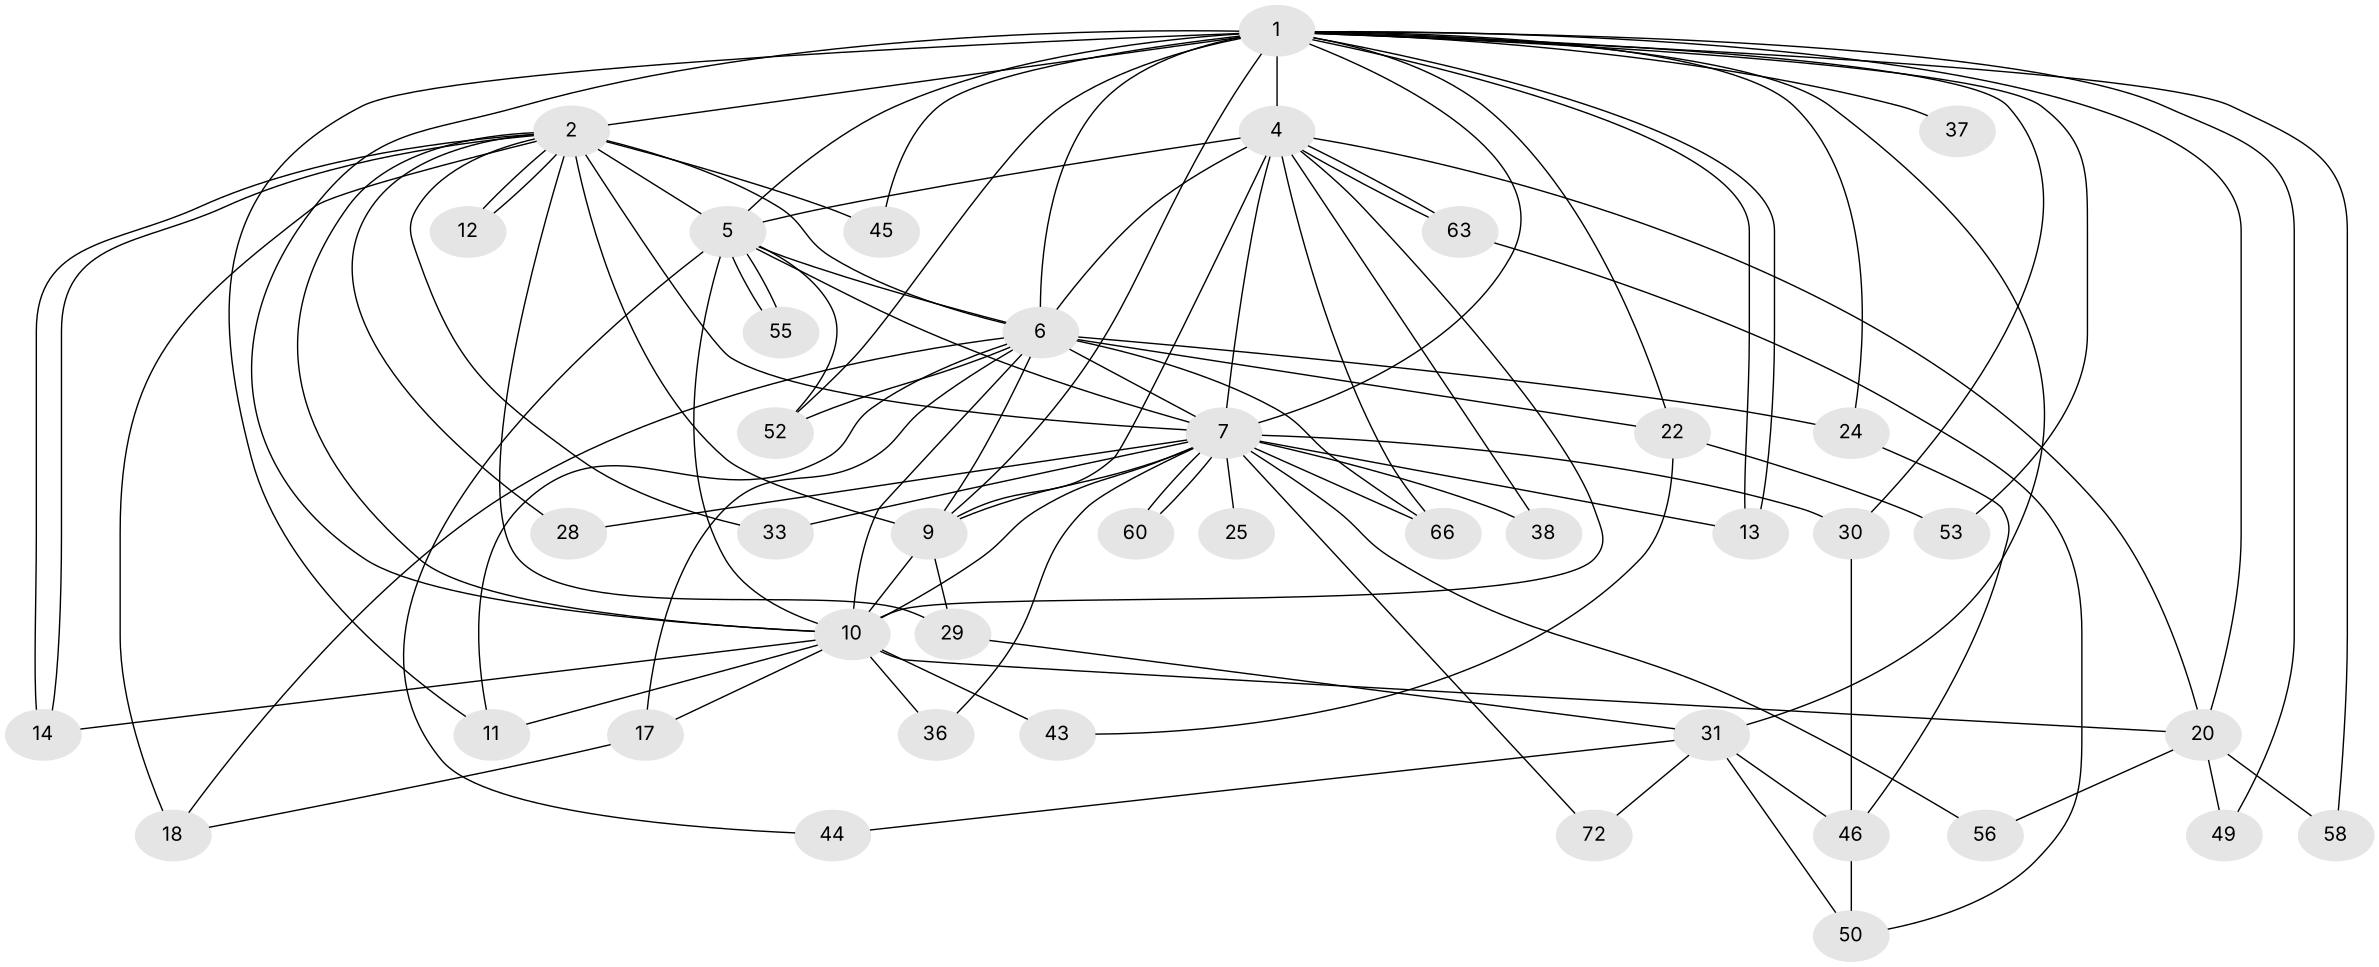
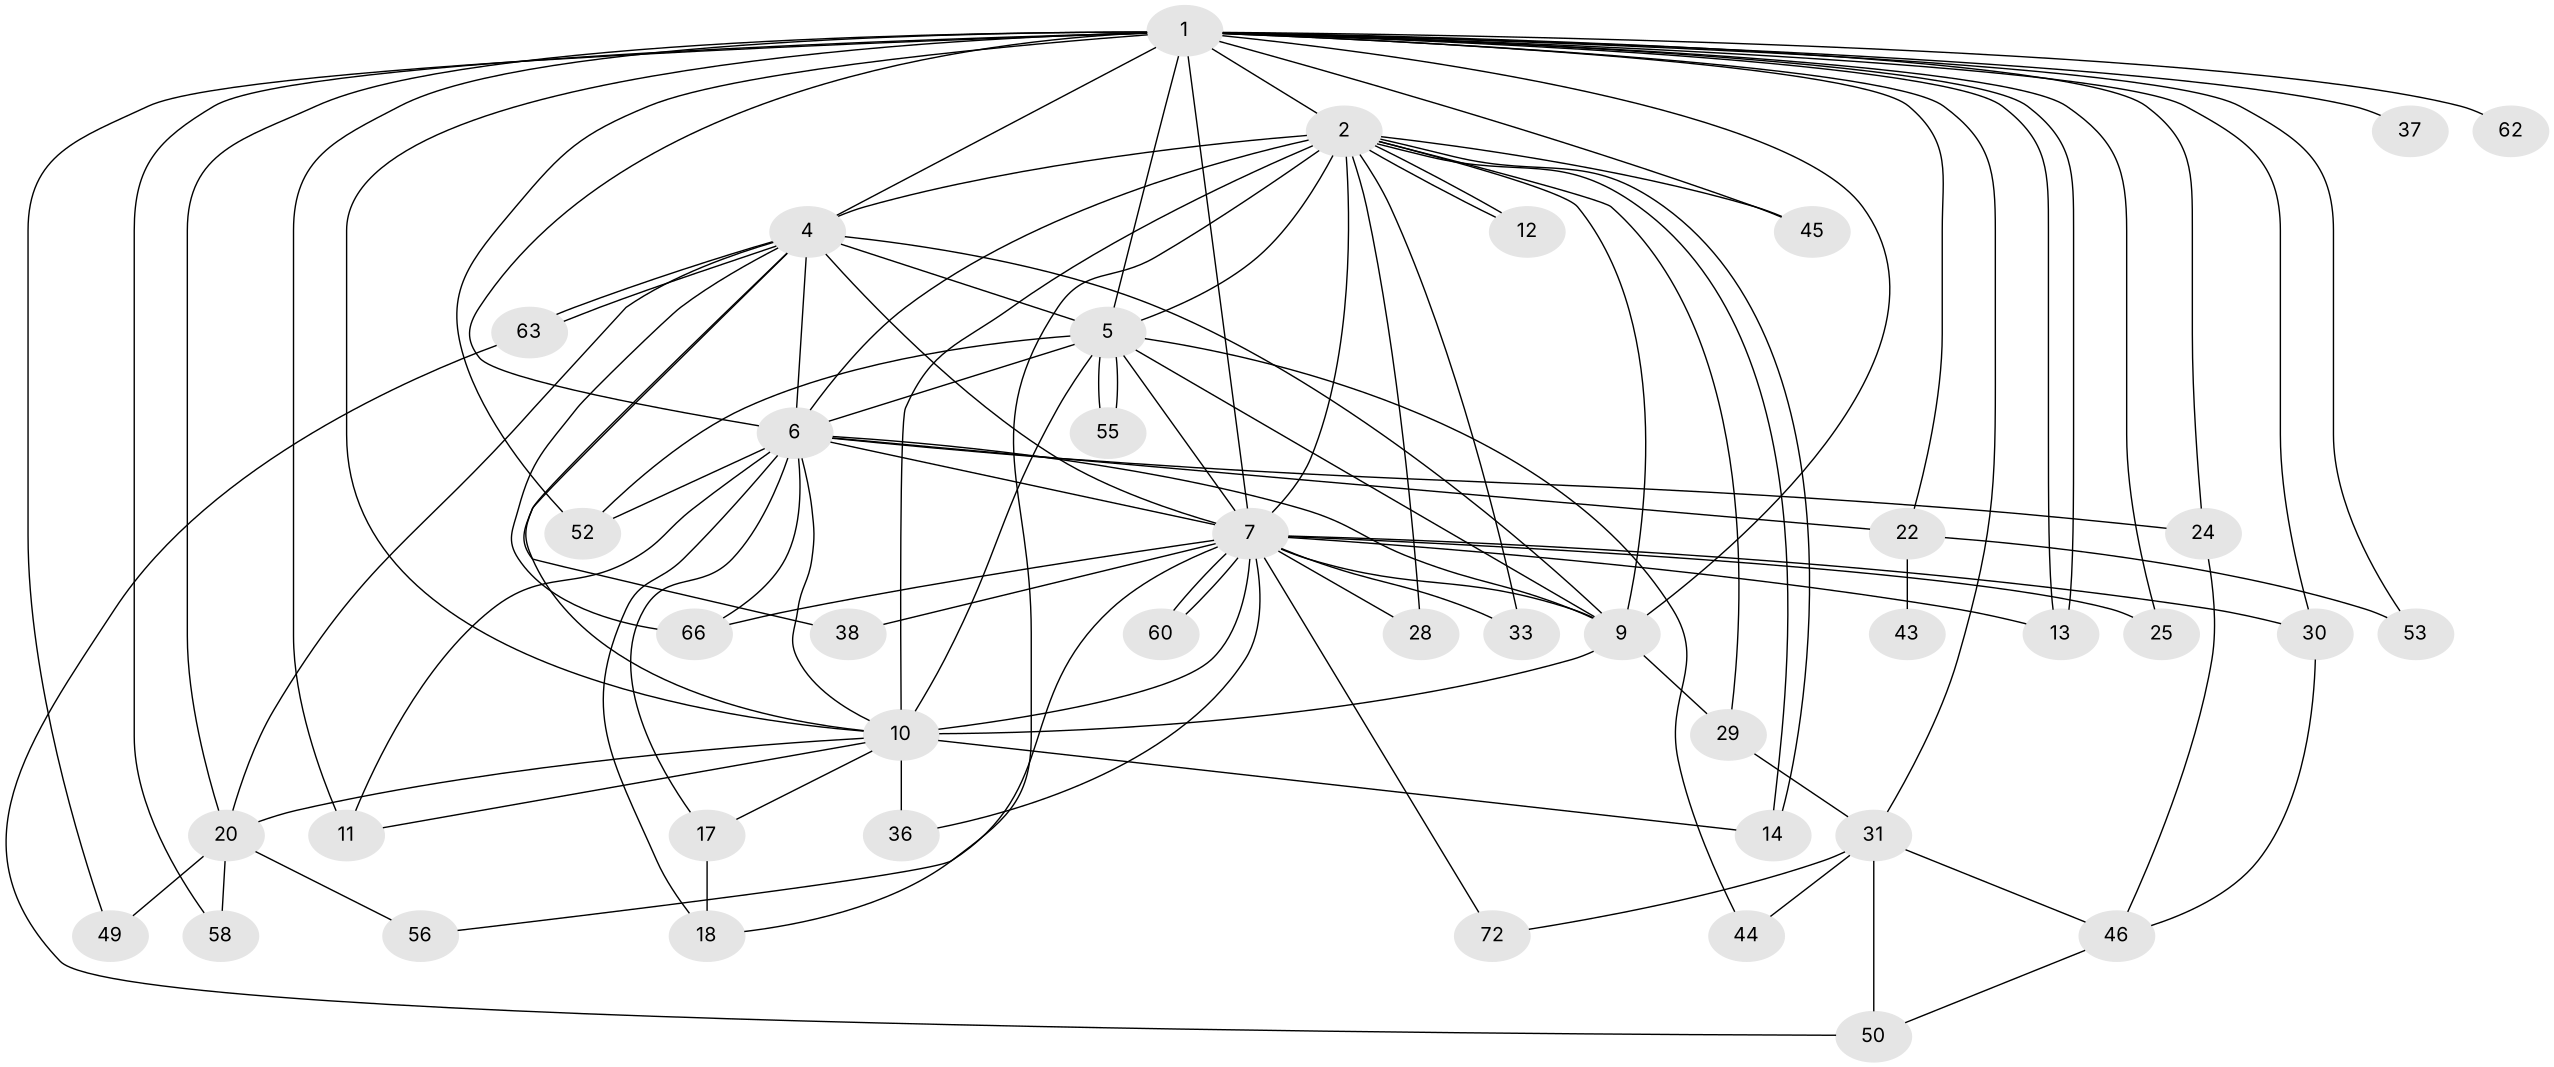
none -> (2012, 89)
none -> (2511, 131)
none -> (1070, 164)
none -> (1388, 497)
(955, 685) -> none
